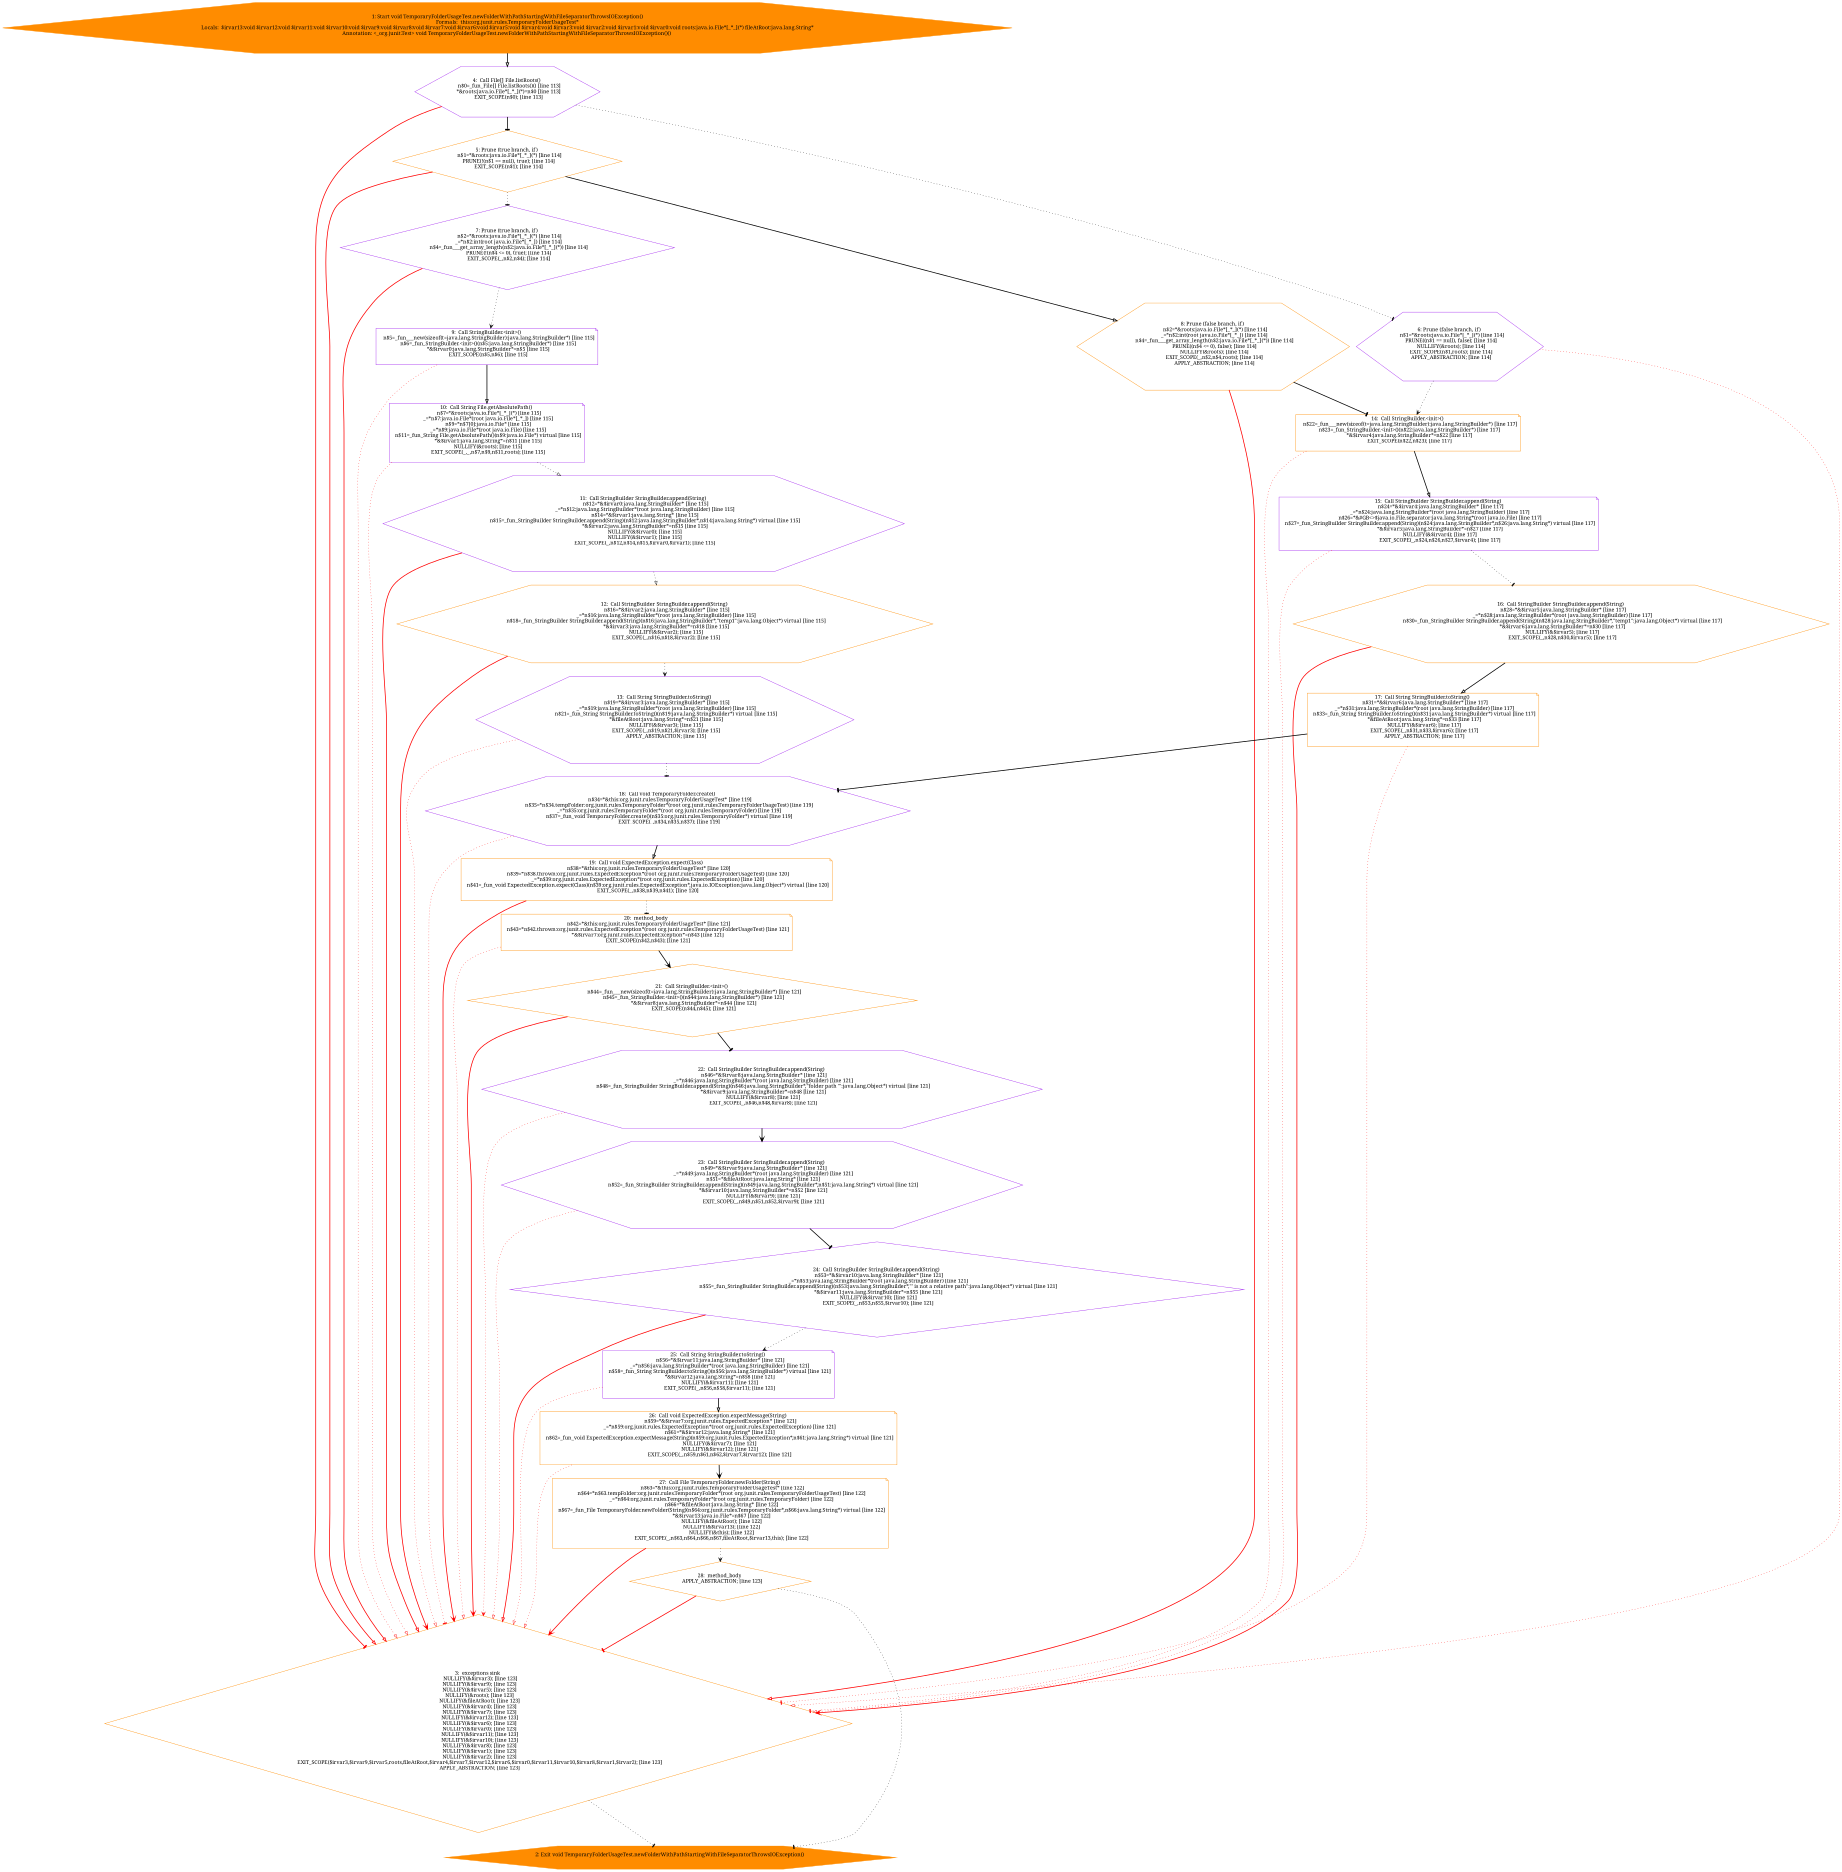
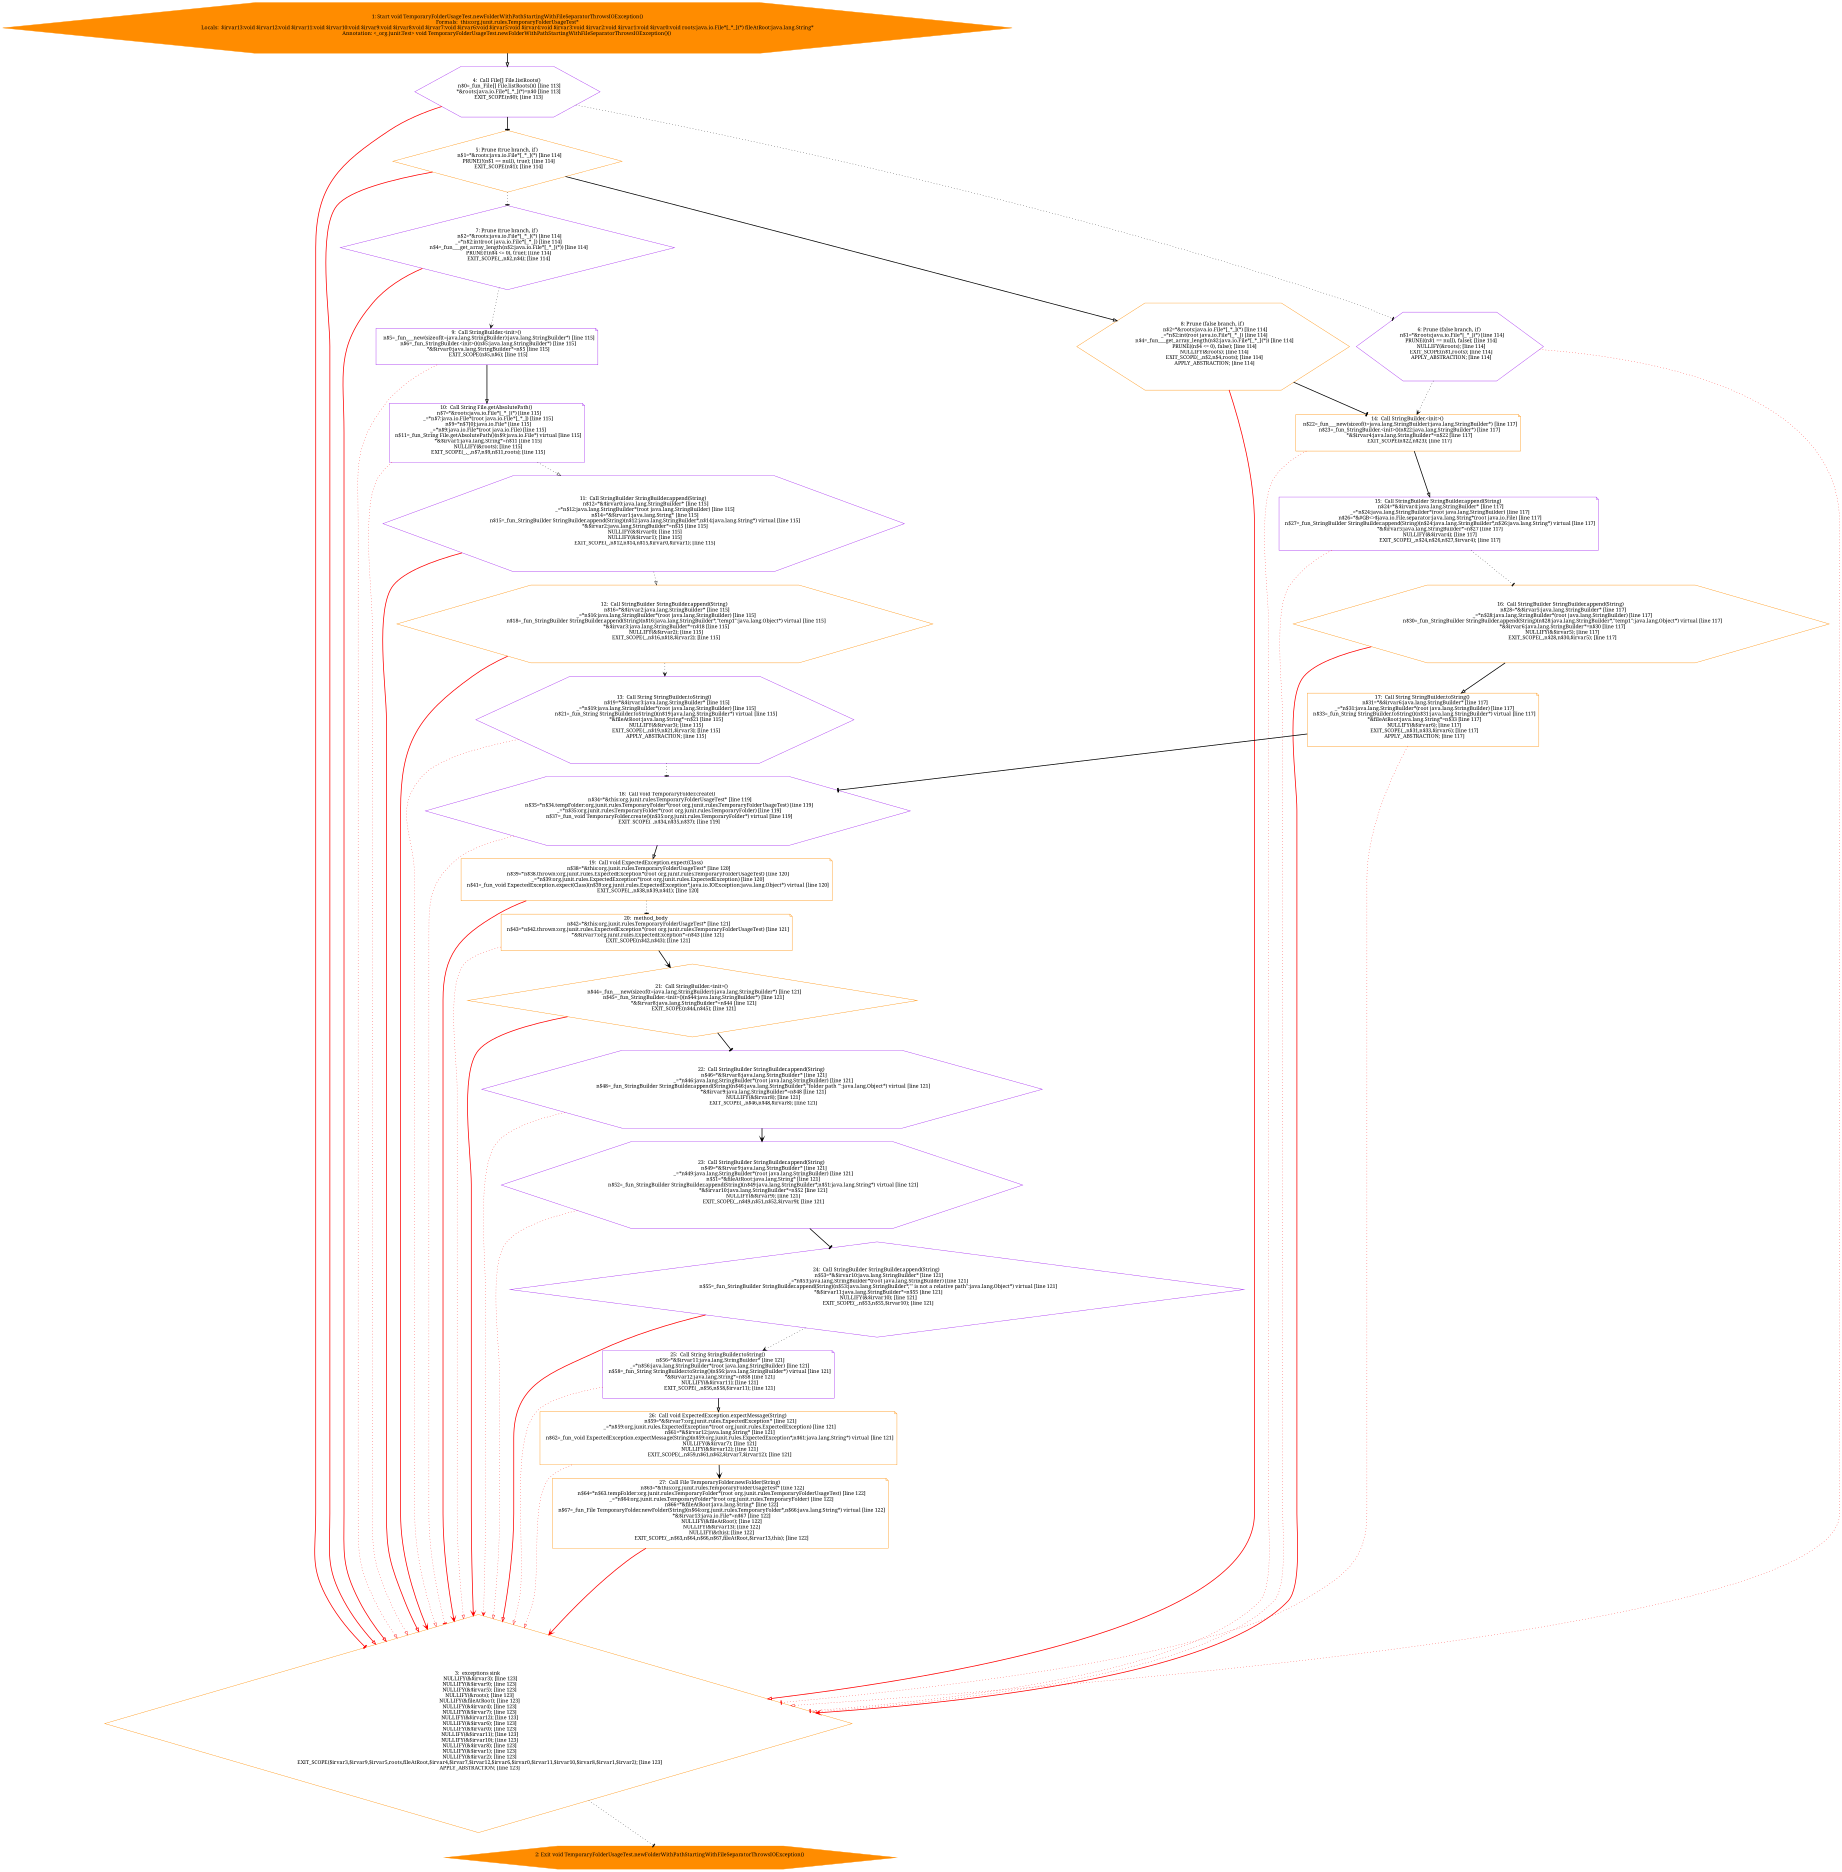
(720, 1581) -> none
